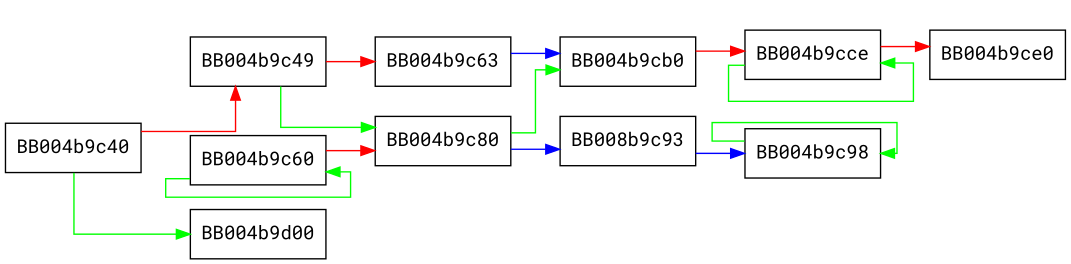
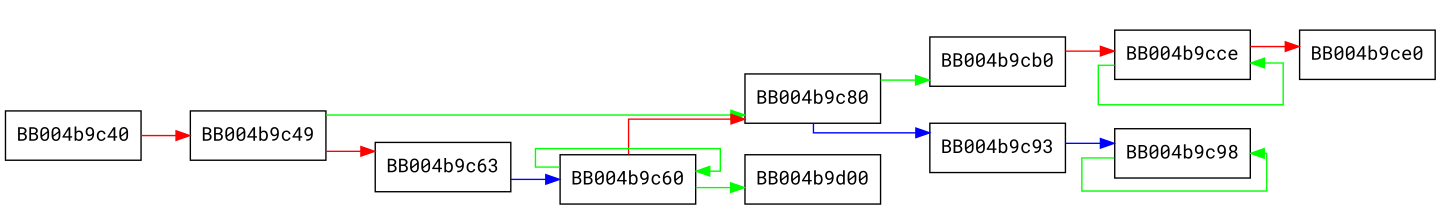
(528, 53) -> (528, 179)
(628, 141) -> (998, 148)
(95, 234) -> (713, 188)
